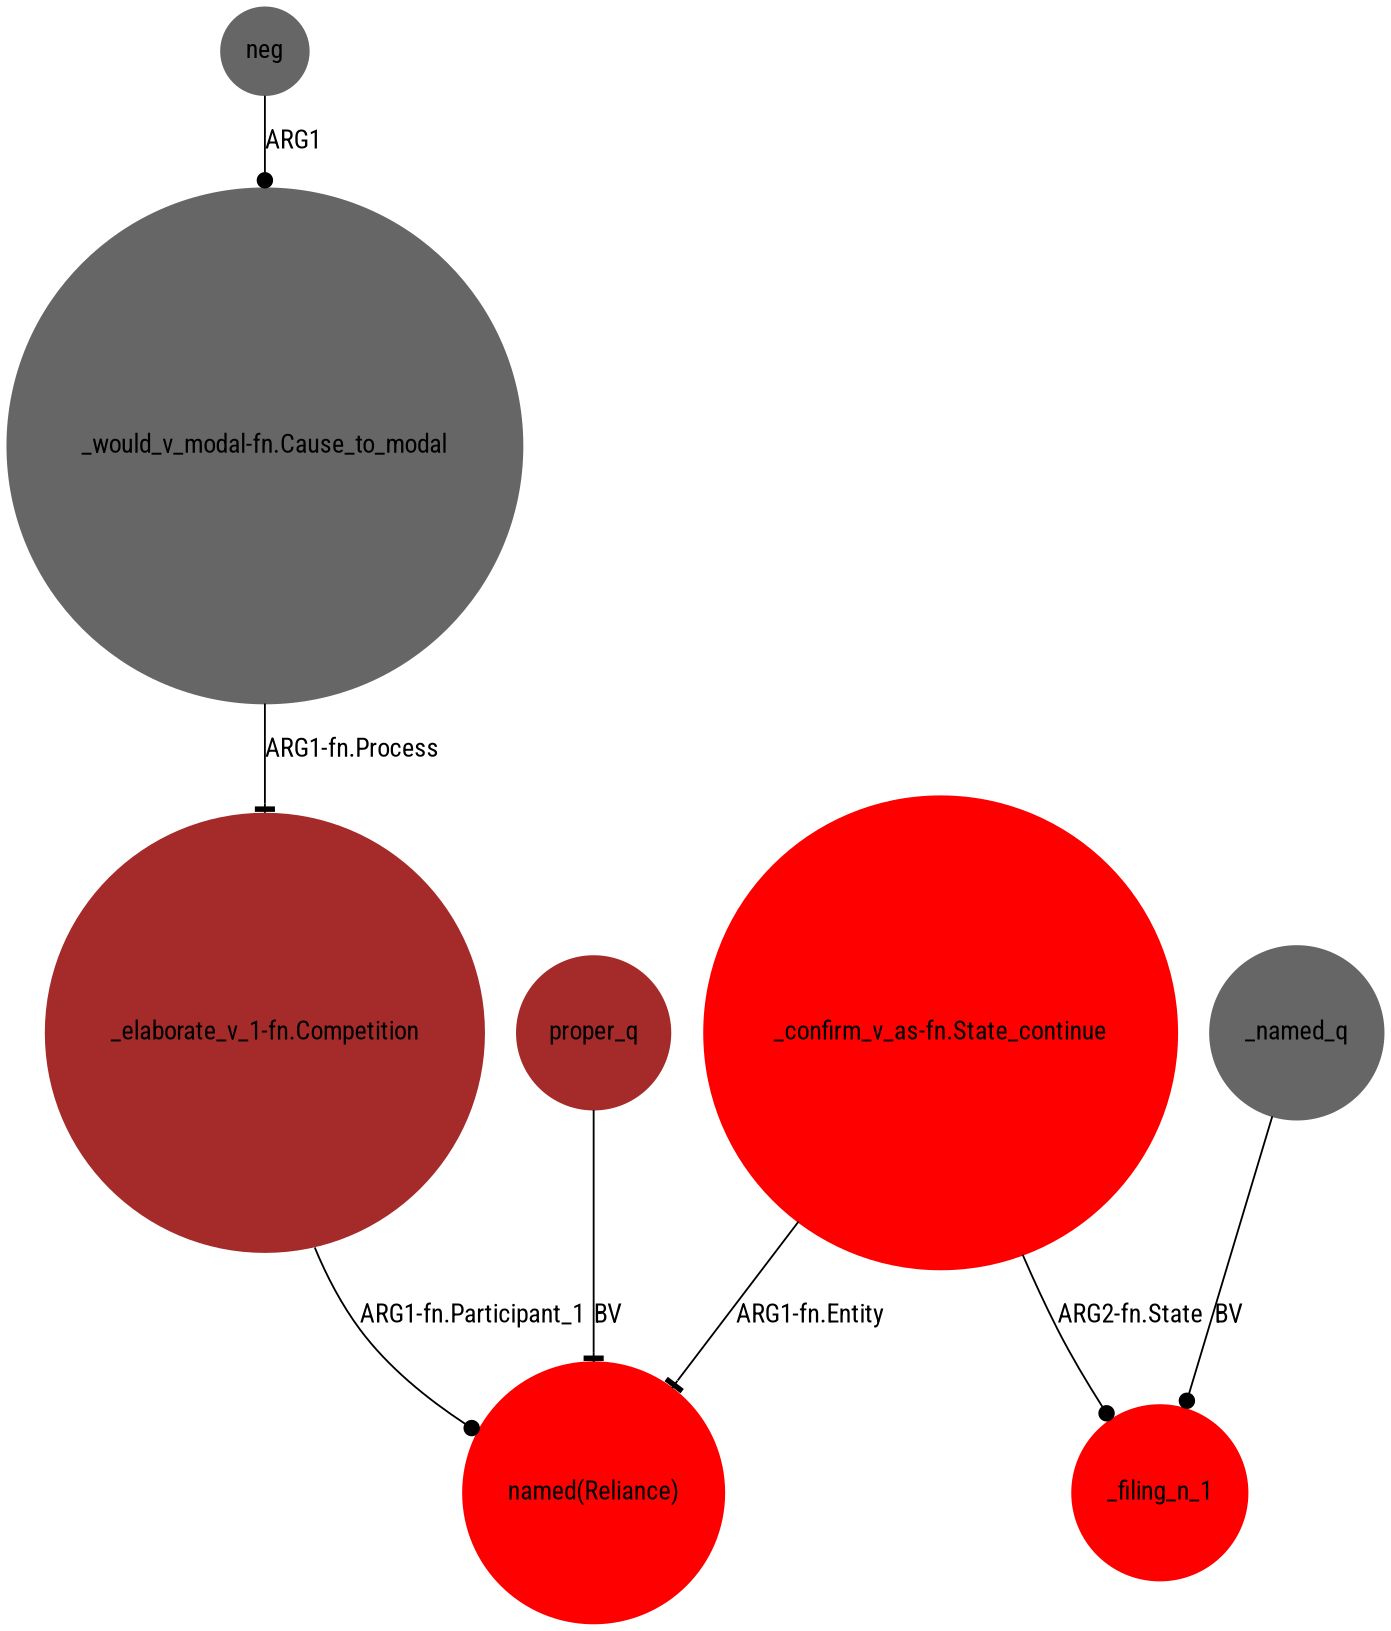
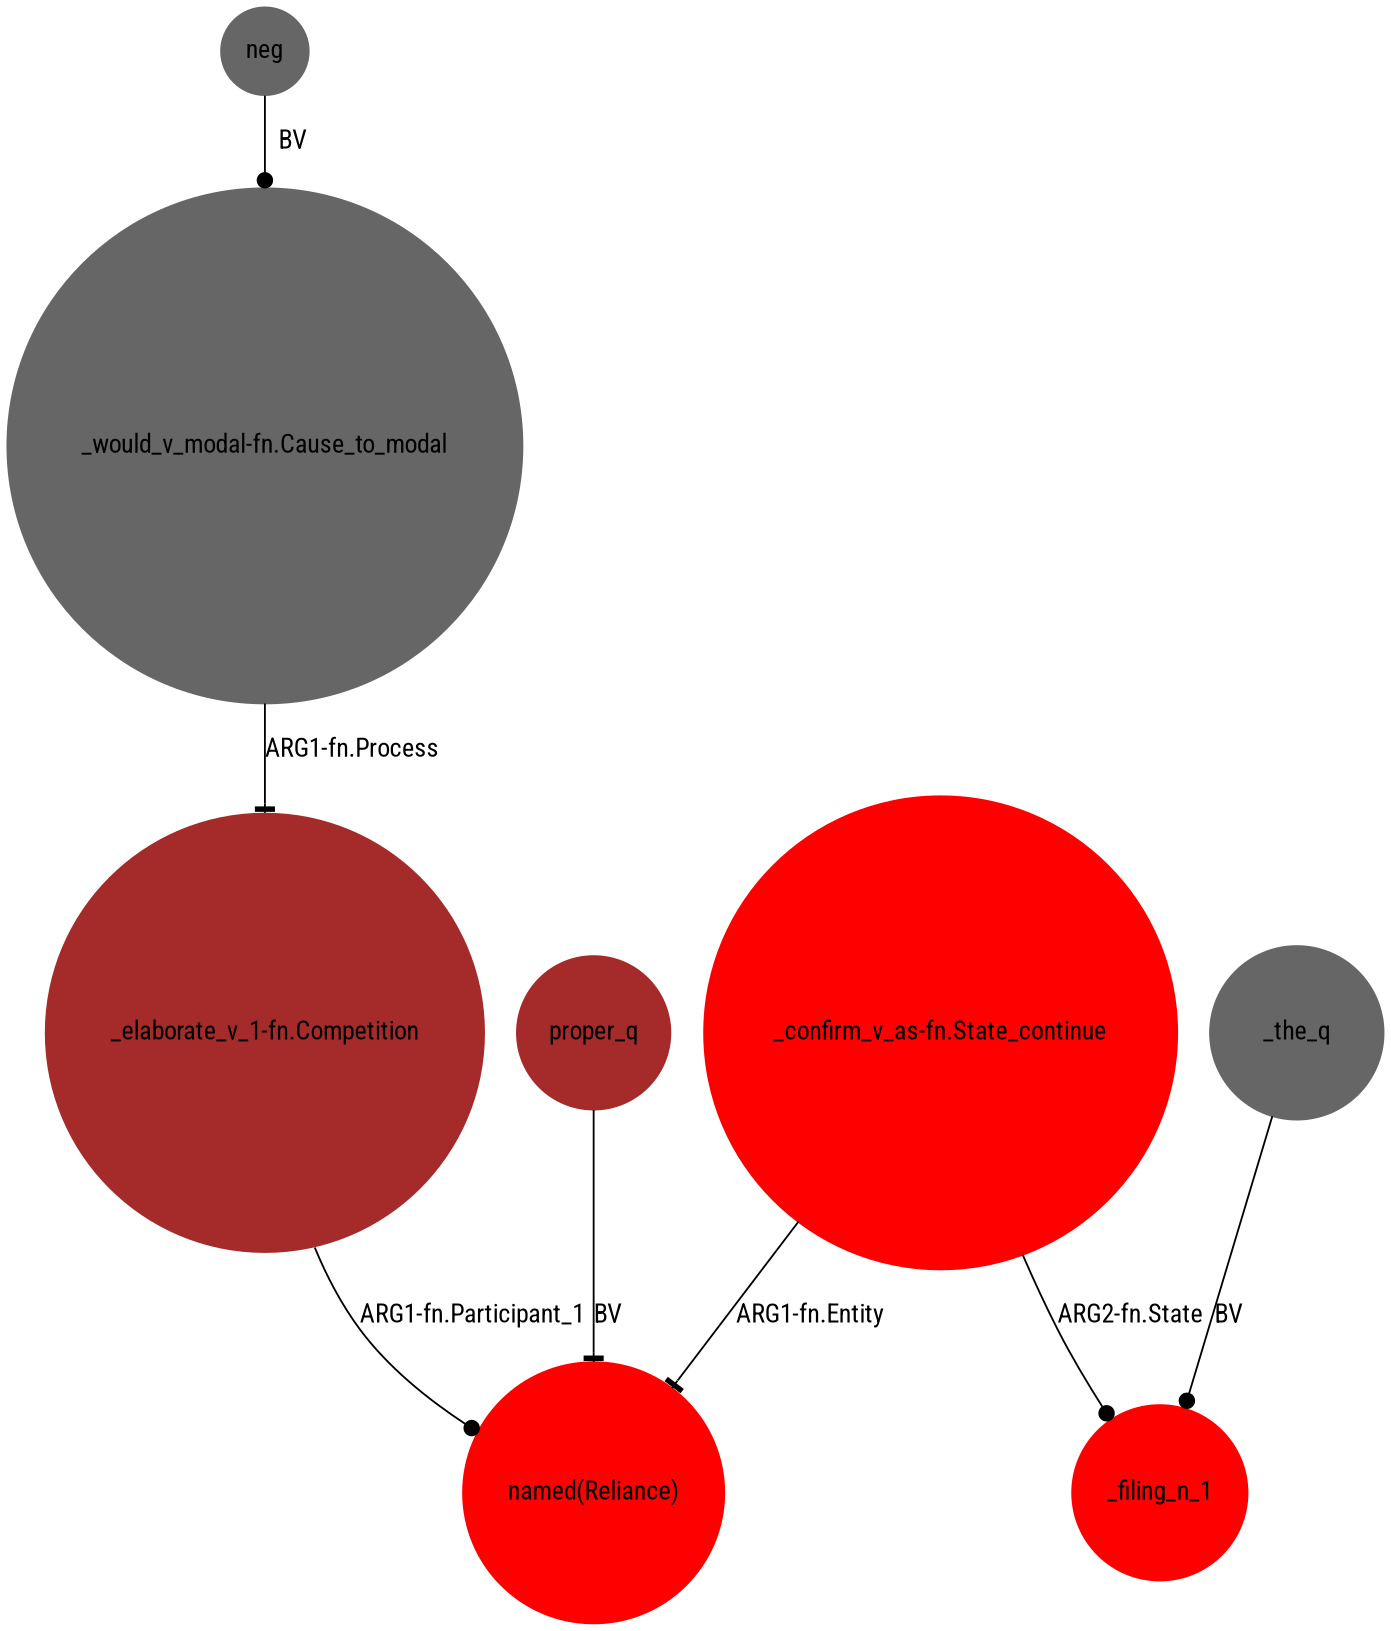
(293, 142) -> (293, 142)
(1297, 1033) -> (1297, 1033)
